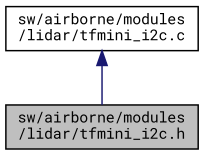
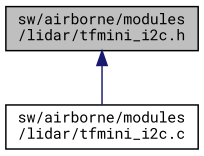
(102, 85) -> (102, 85)
